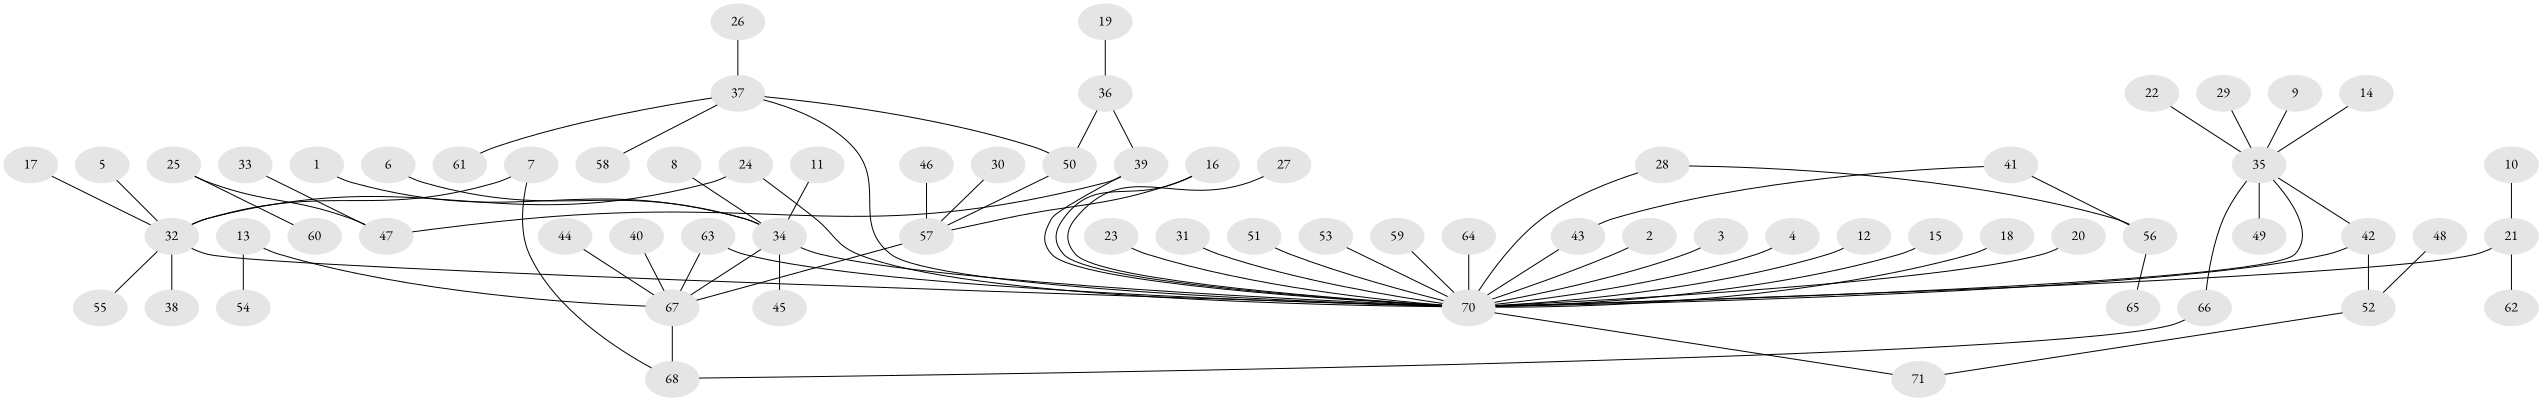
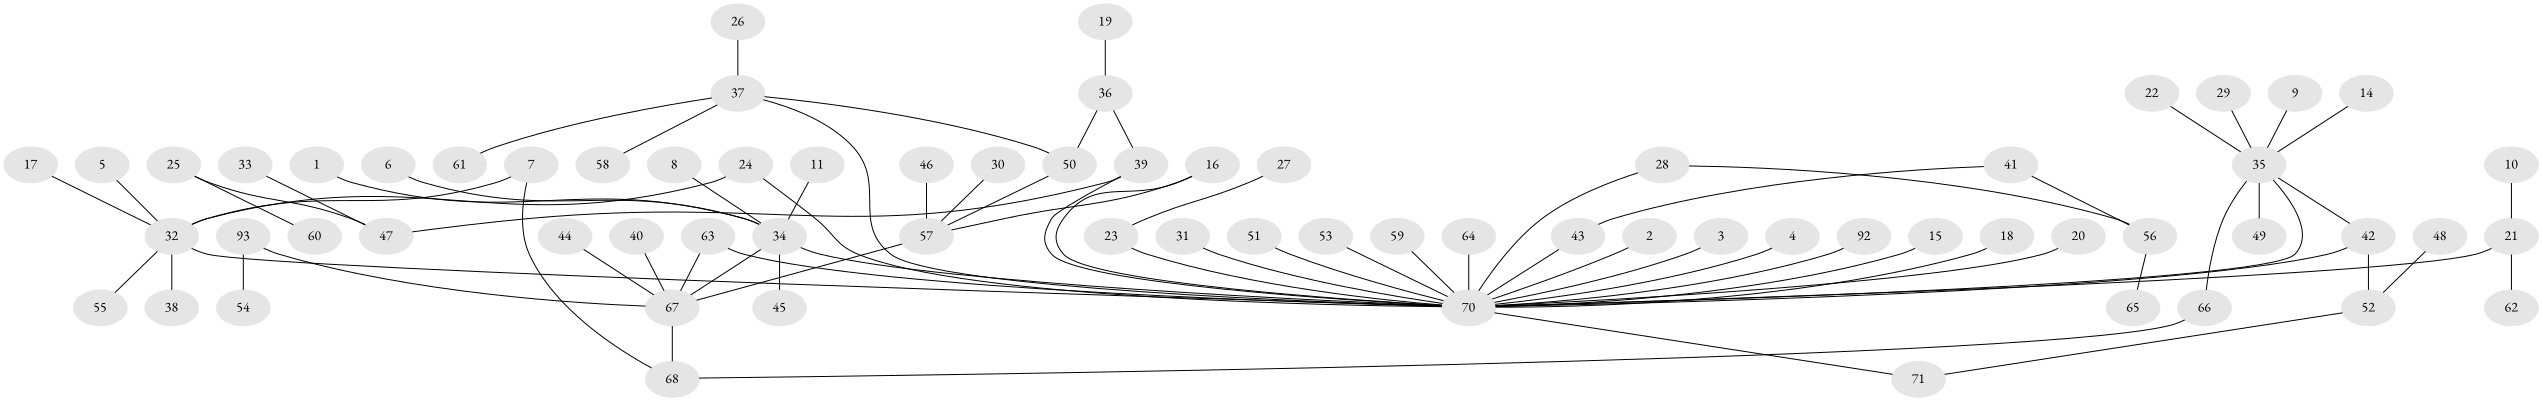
(243, 236) -> (243, 236)
(1864, 236) -> (1864, 236)
(1070, 246) -> (1198, 201)
